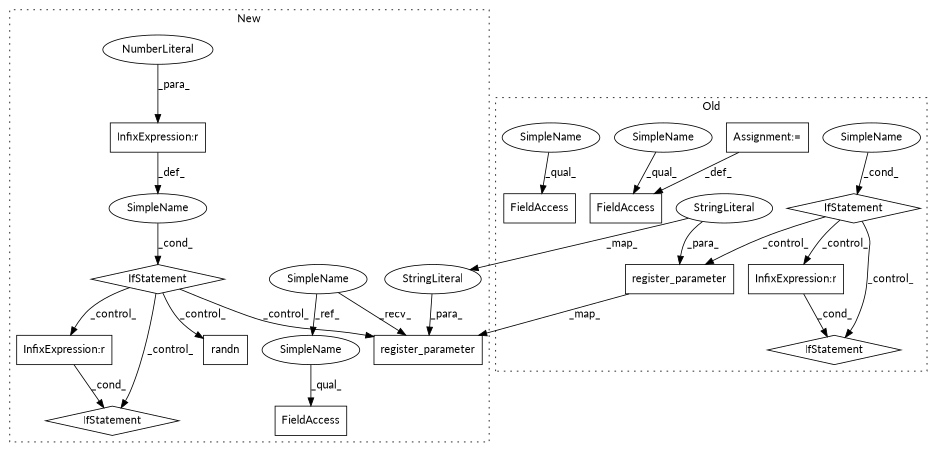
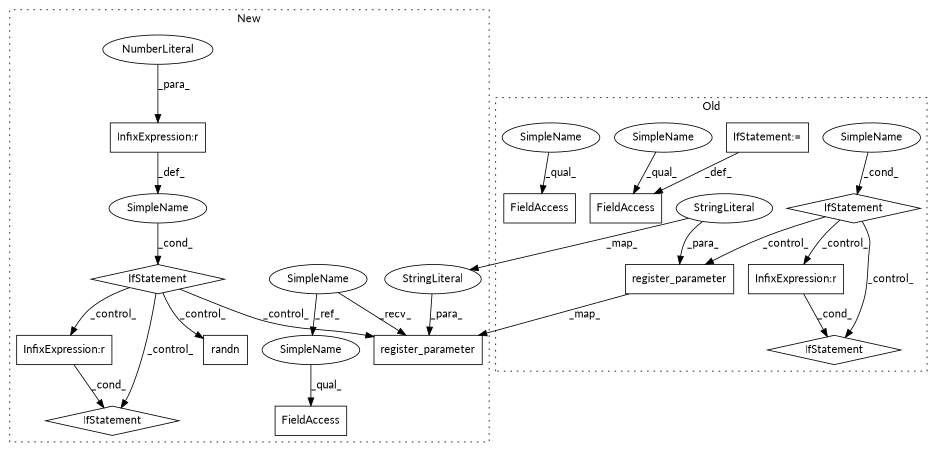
(767, 138) -> (767, 138)
